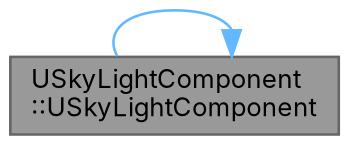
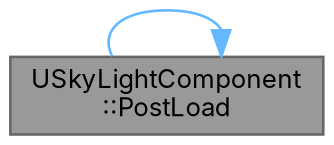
(175, 96) -> (167, 96)
